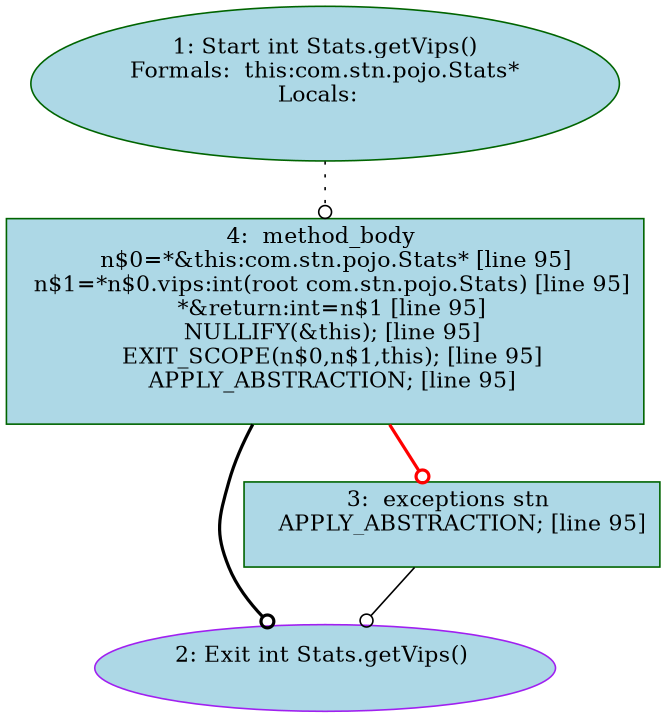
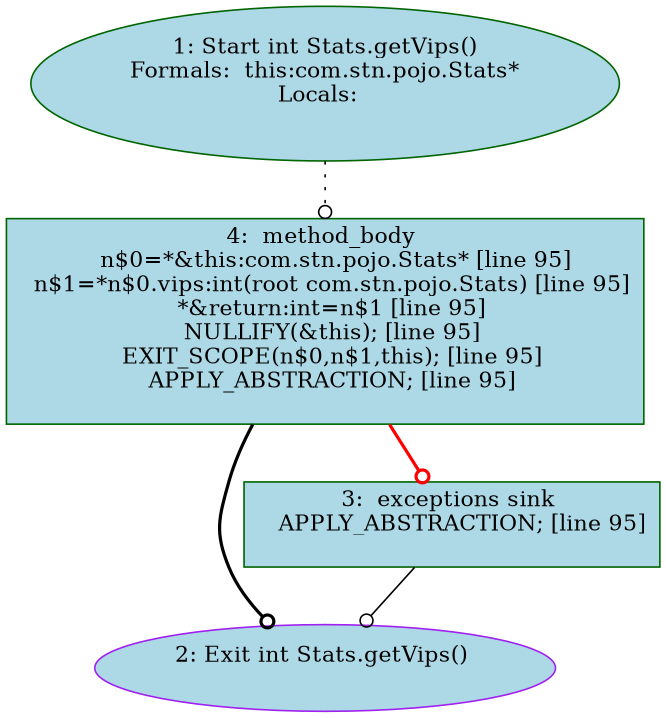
(452, 524) -> (452, 524)
